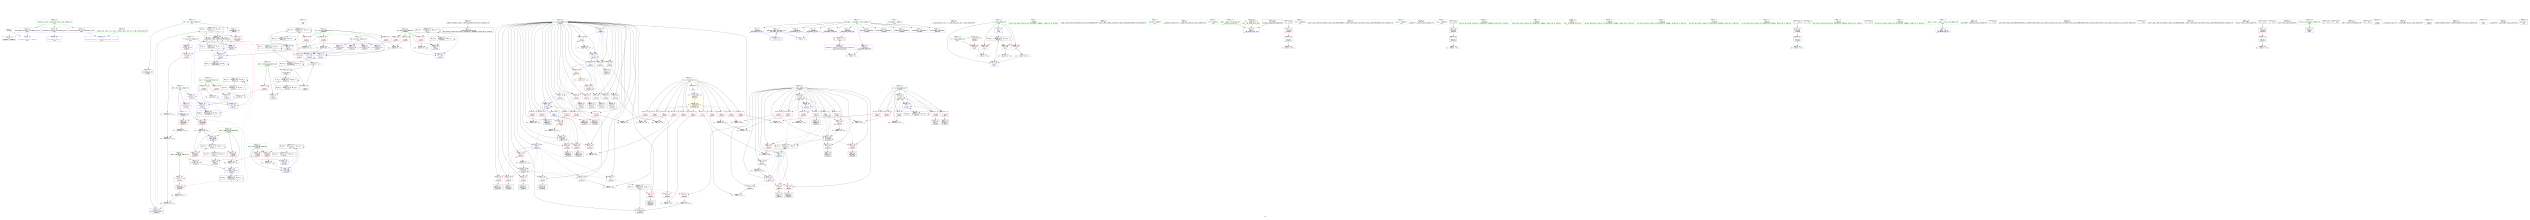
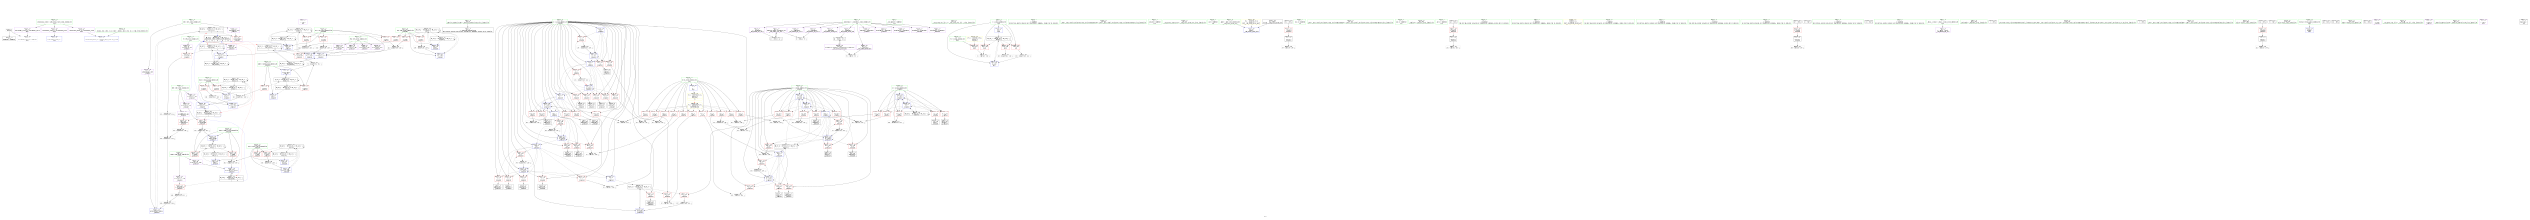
(2504, 22) -> none
